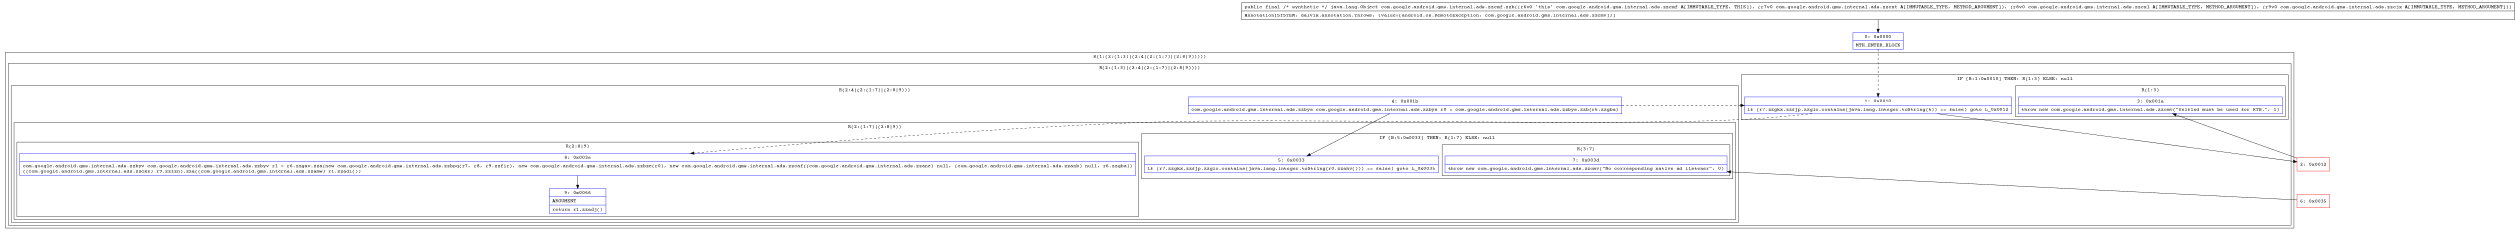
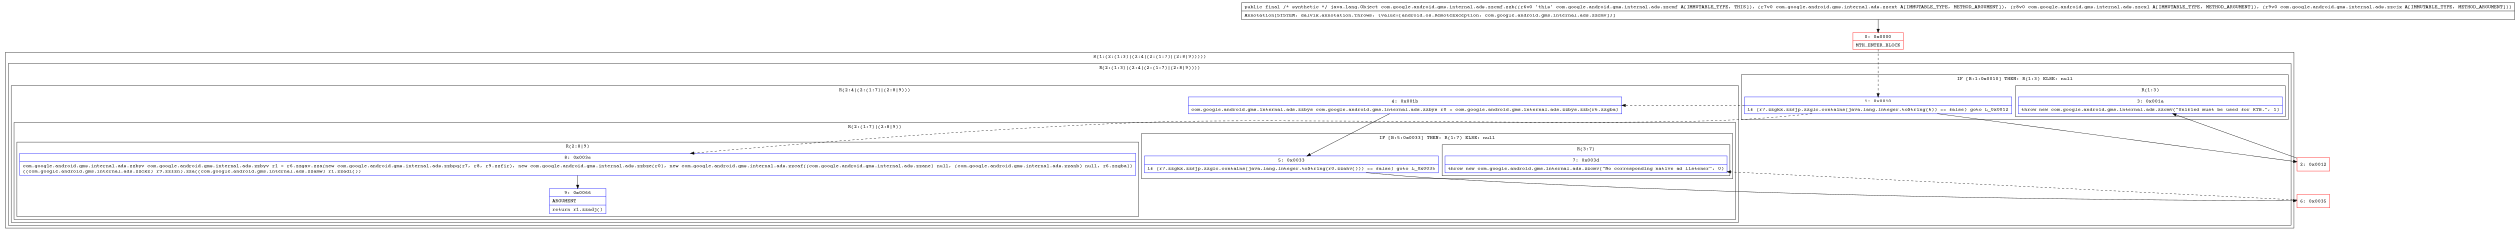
(1878, 41) -> (1878, 41)
(1681, 105) -> (1685, 105)
(2014, 186) -> (2014, 186)
none -> (1829, 194)
